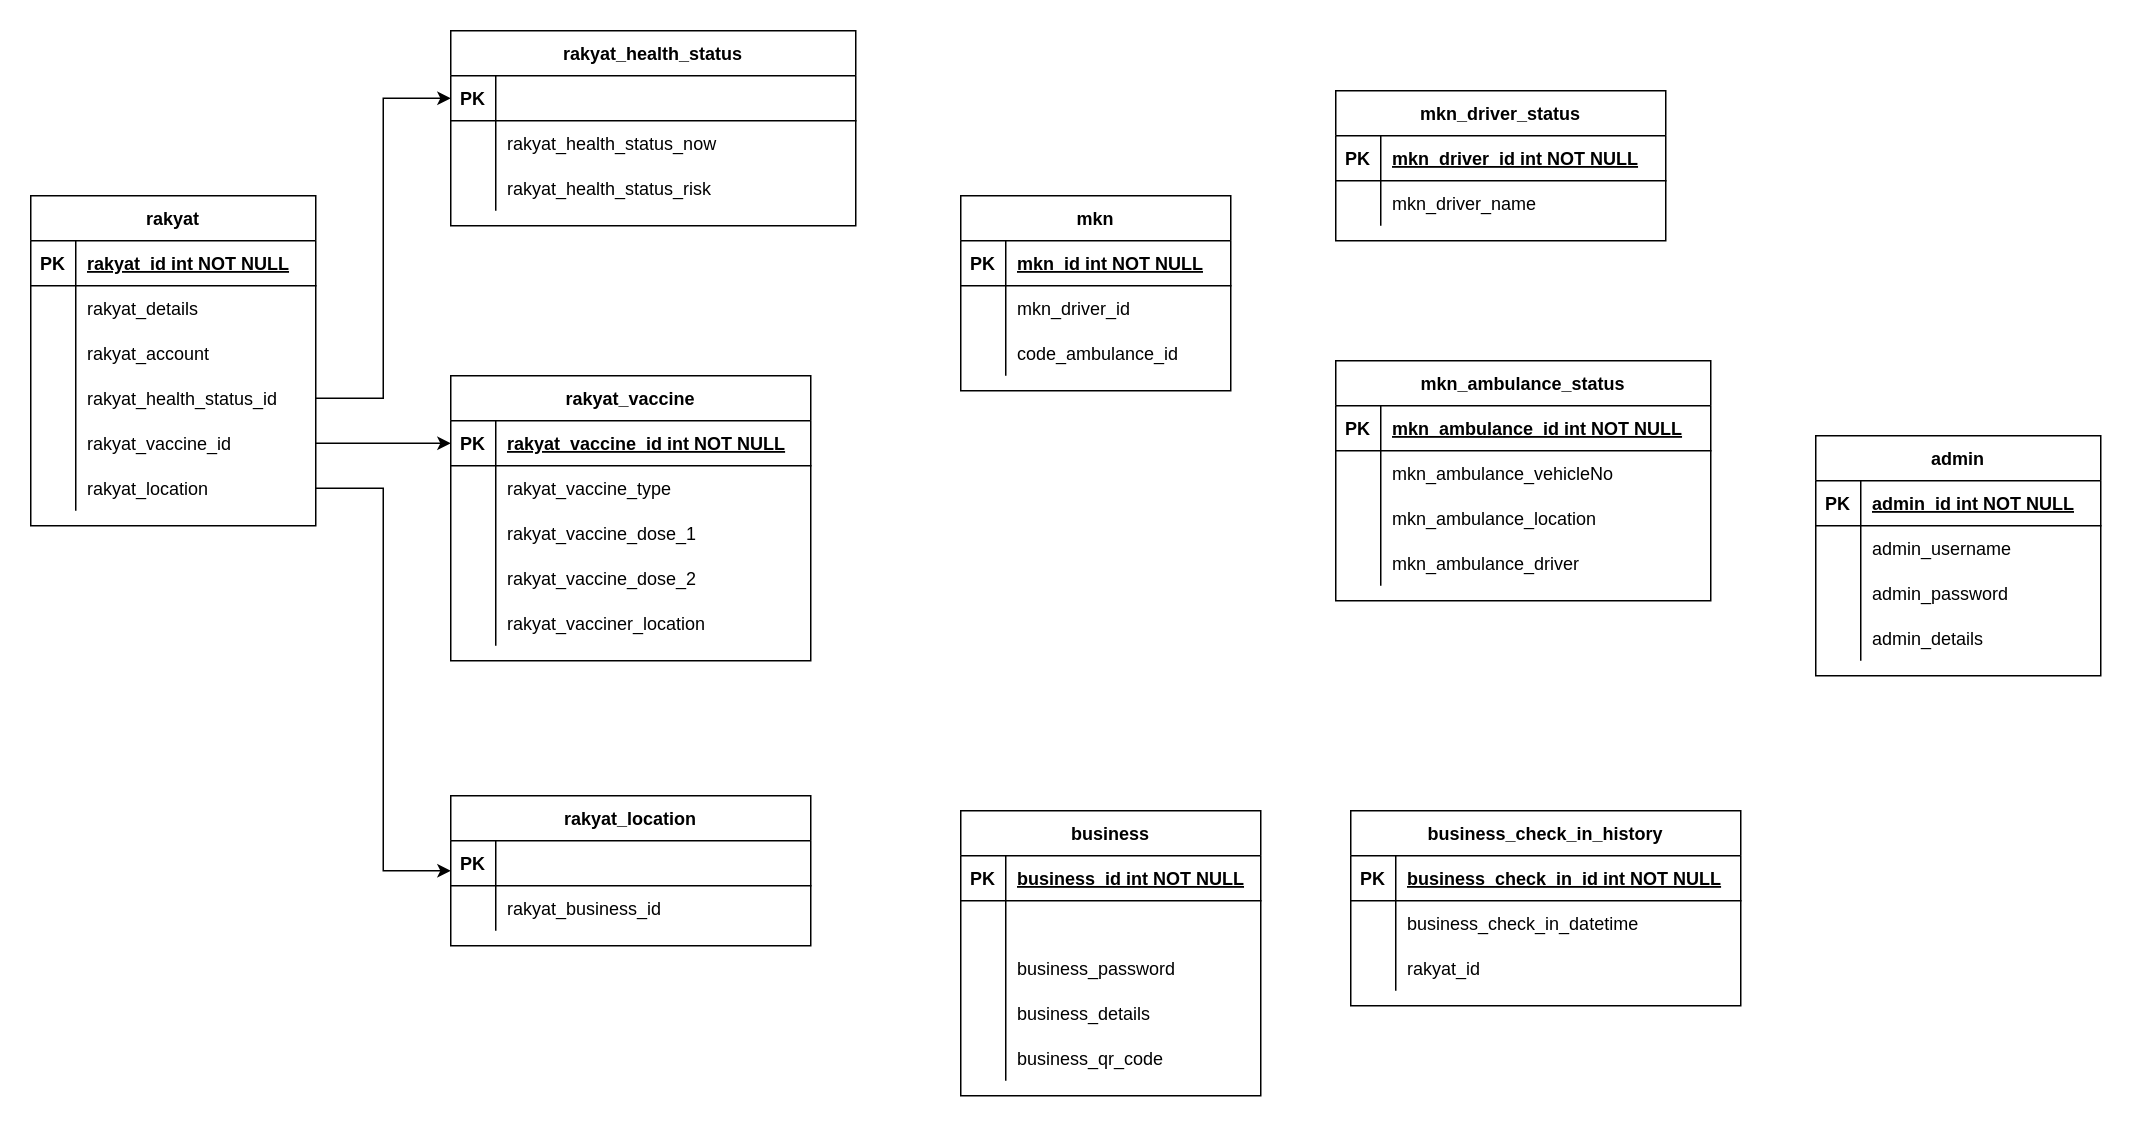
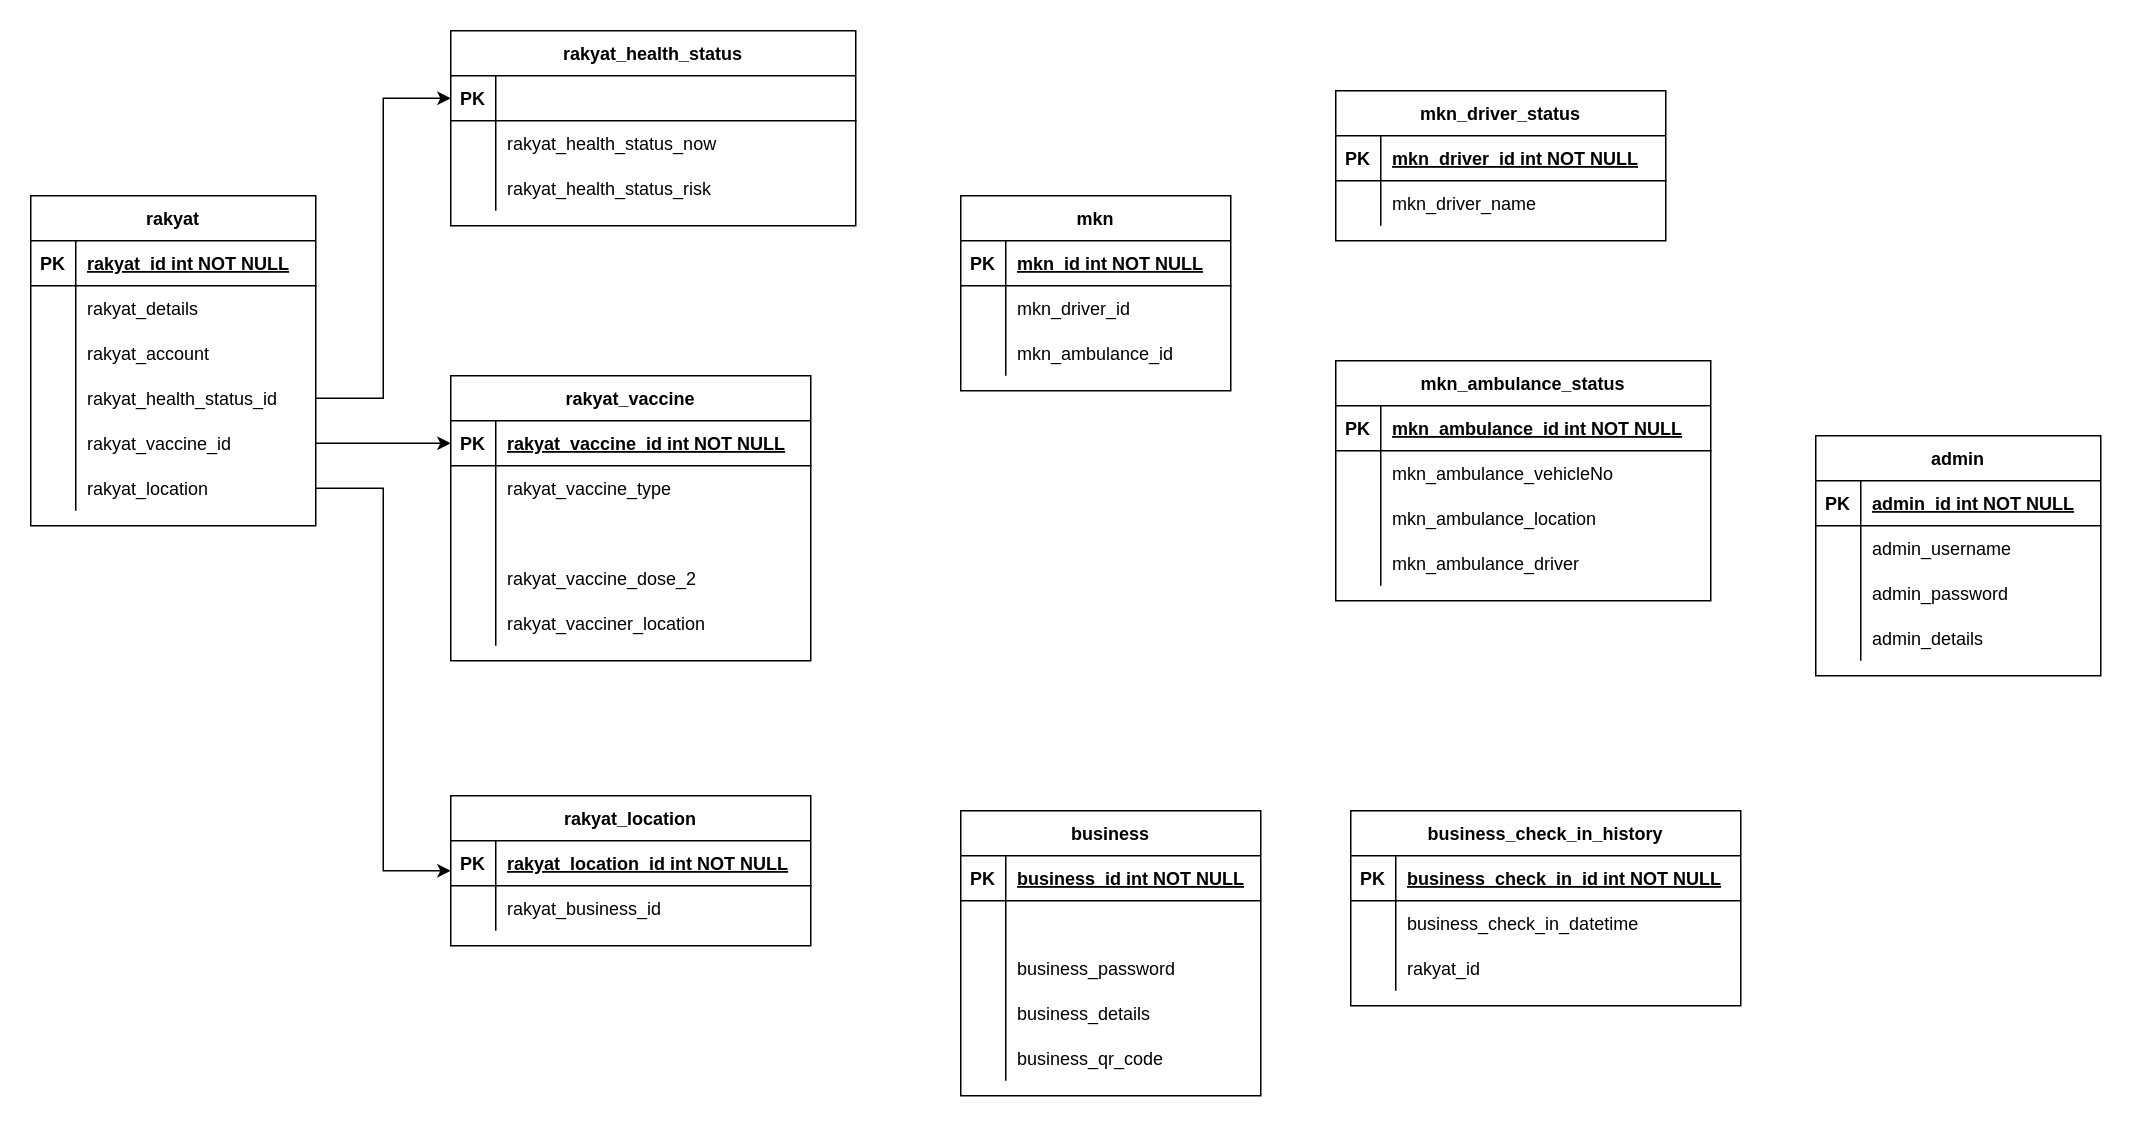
(1098, 354) -> (1093, 354)
(653, 533) -> none
none -> (653, 863)
